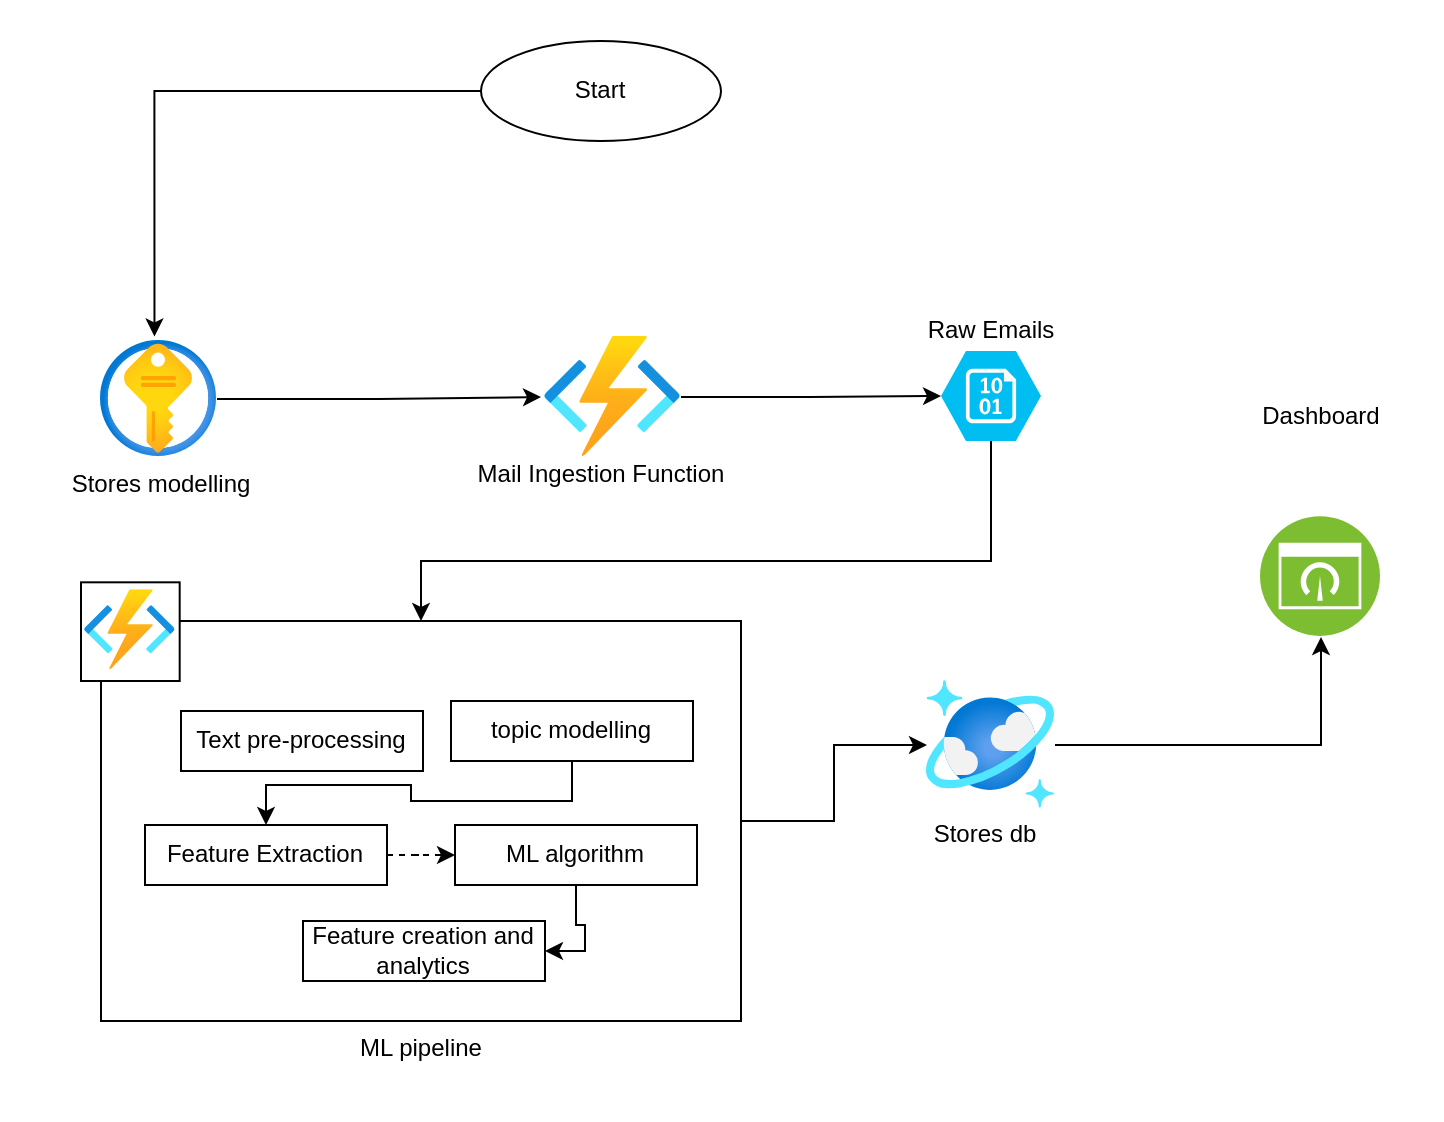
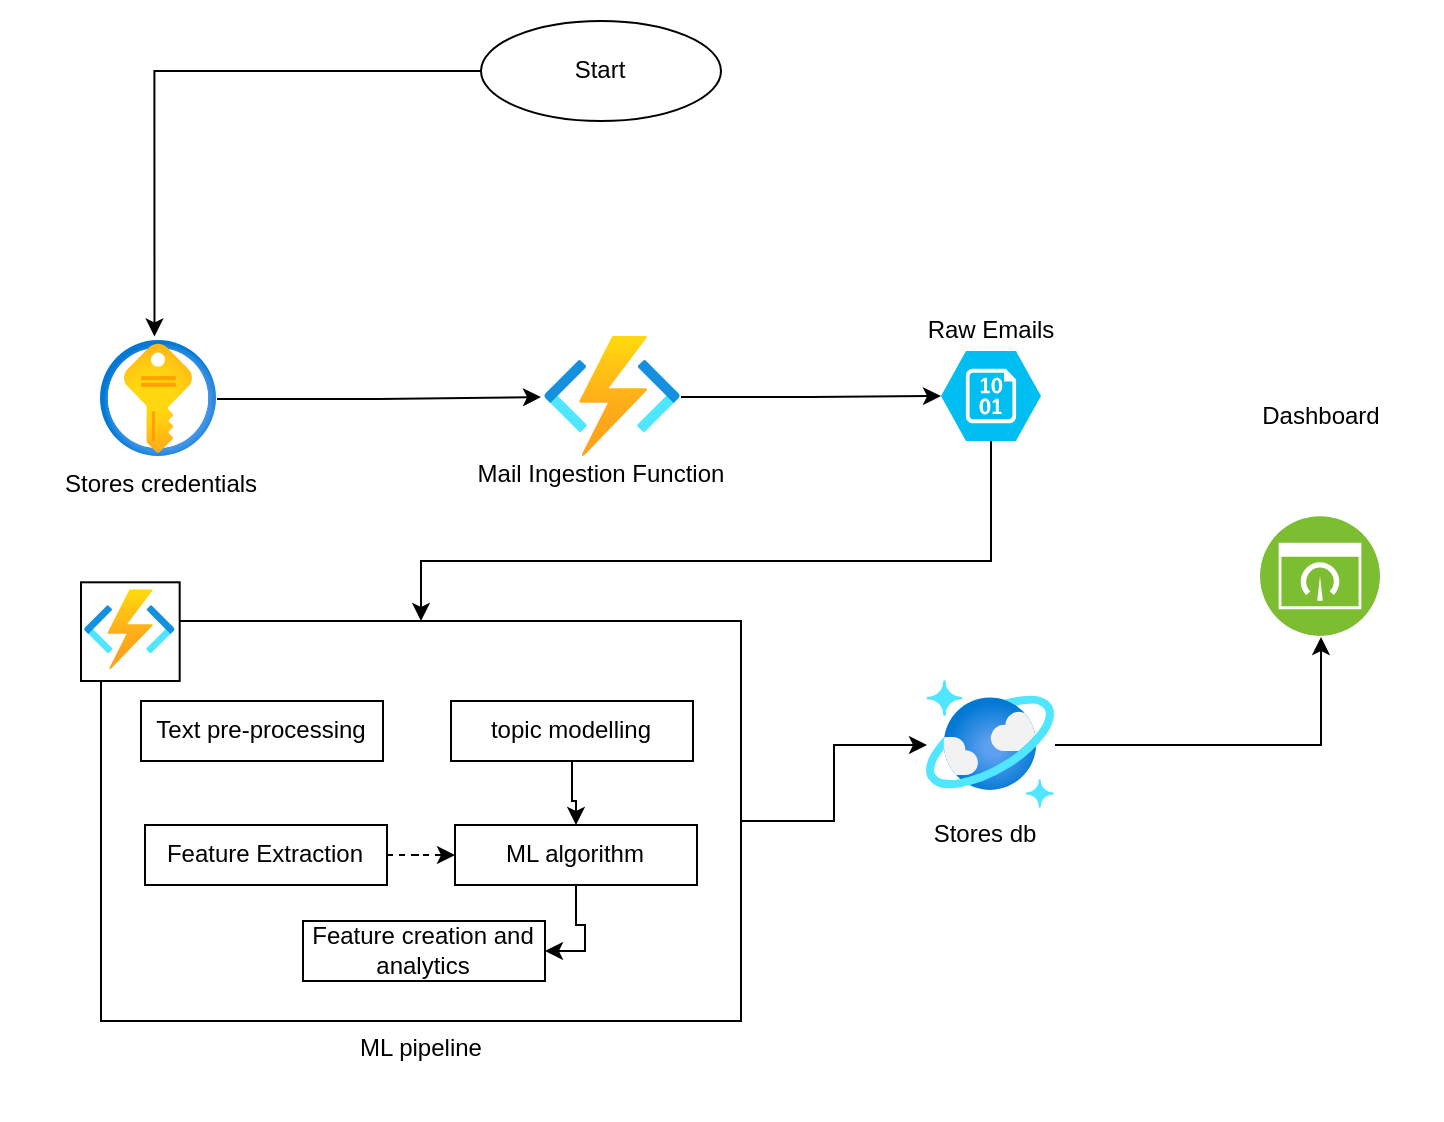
(601, 91) -> (601, 71)
(162, 485) -> (162, 485)
(302, 741) -> (262, 731)
(411, 789) -> (576, 803)
